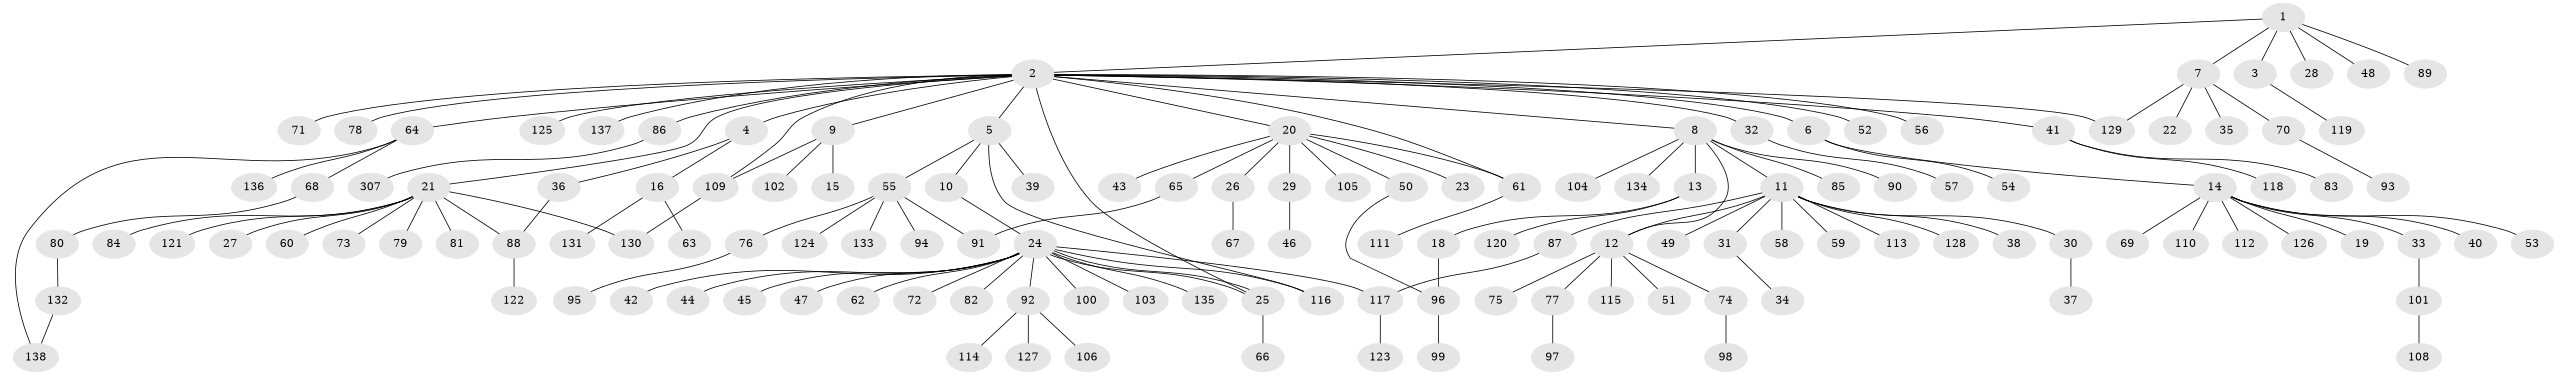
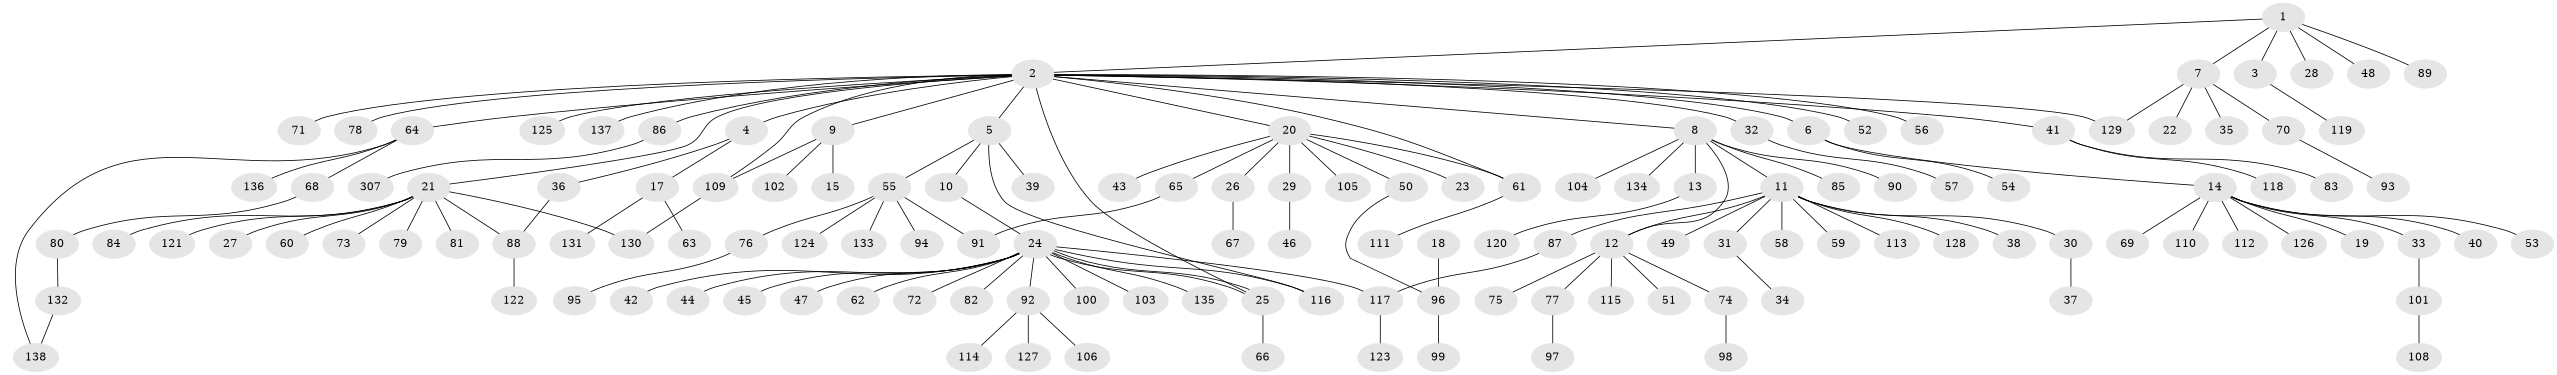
(657, 187) -> (657, 187)
(1561, 216) -> none
